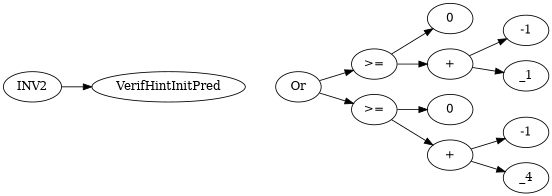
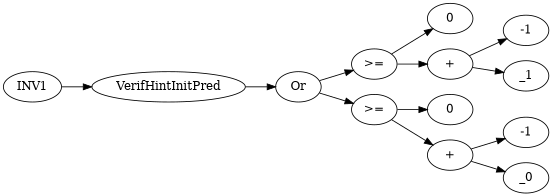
(32, 87) -> (32, 87)
none -> (256, 87)
(526, 178) -> (526, 178)
